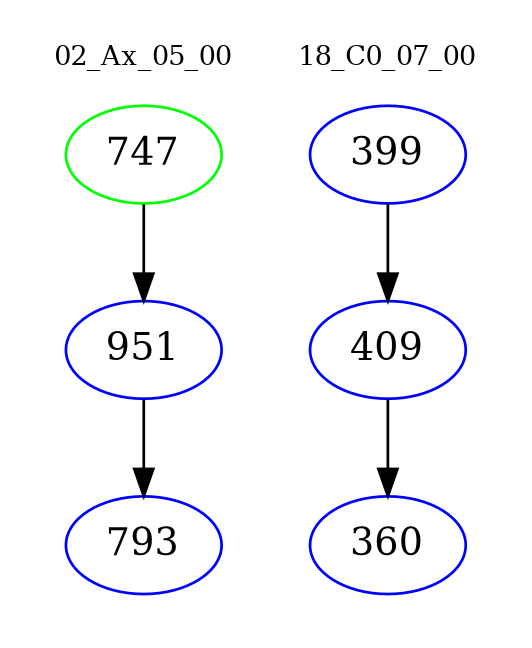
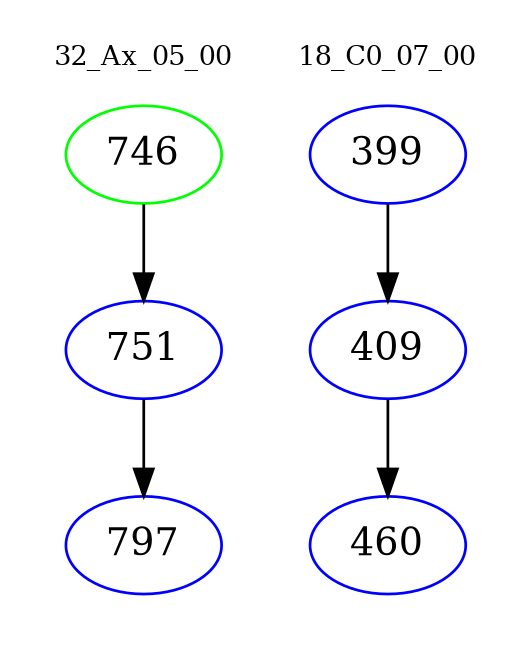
(144, 58) -> (144, 58)
(144, 155) -> (144, 155)
(144, 350) -> (144, 350)
(144, 545) -> (144, 545)
(388, 545) -> (388, 545)
